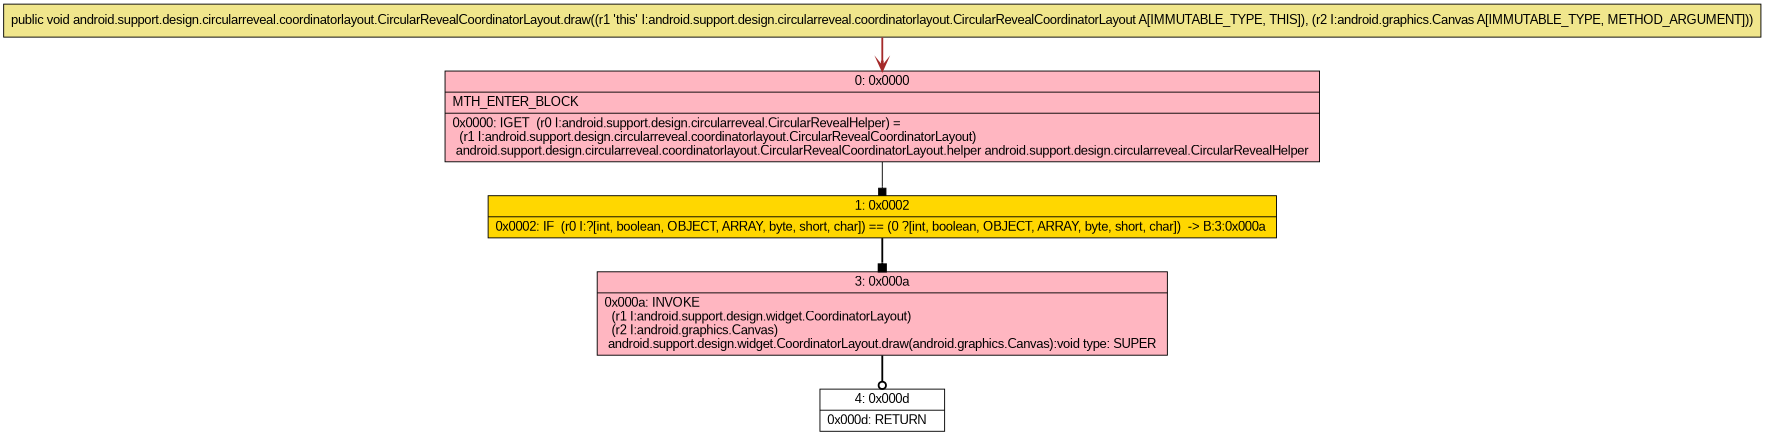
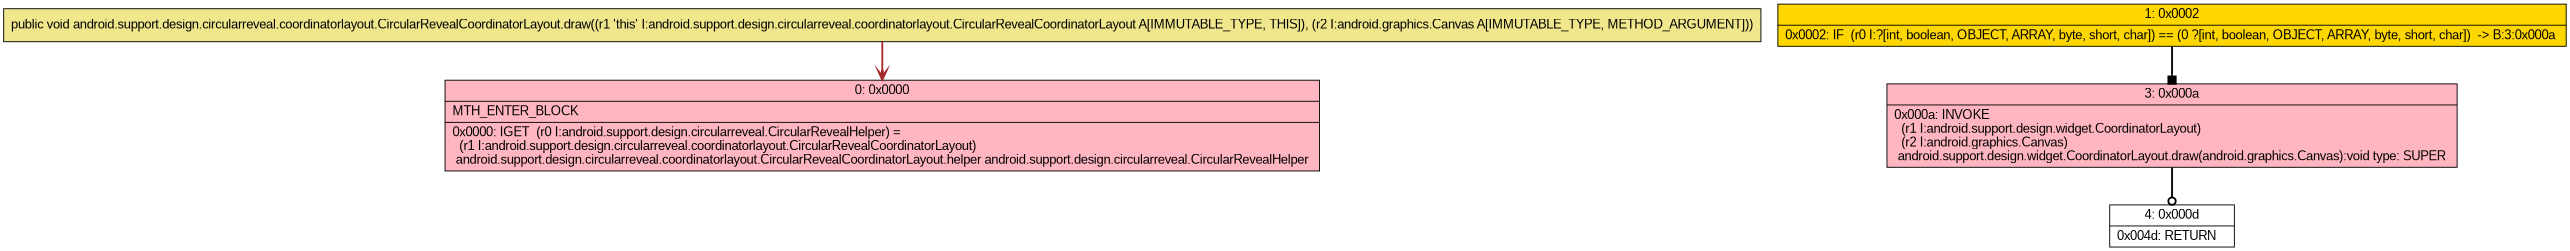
(882, 174) -> none
(882, 420) -> (2172, 236)
